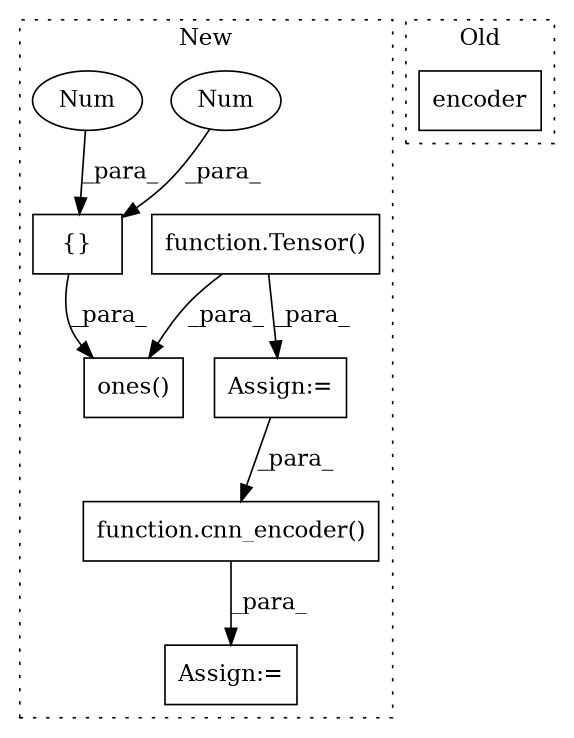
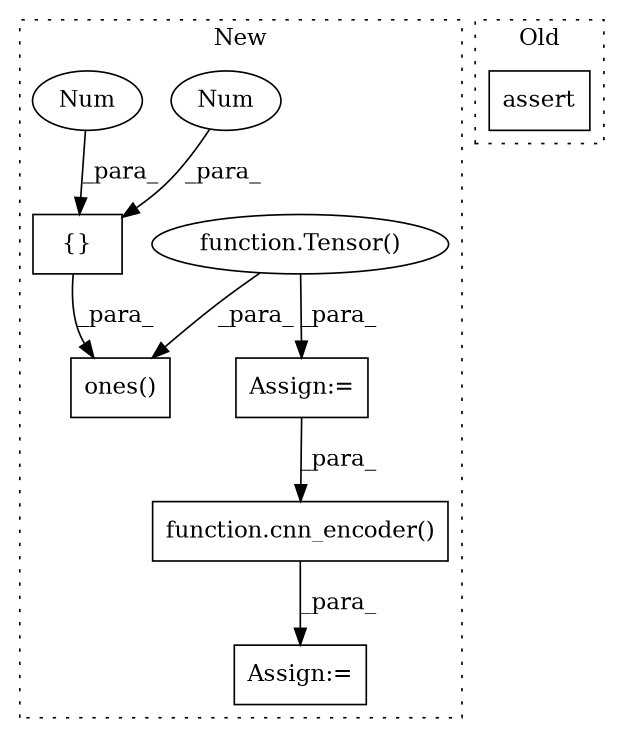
(480, 101) -> (540, 101)
(266, 244) -> (300, 244)
